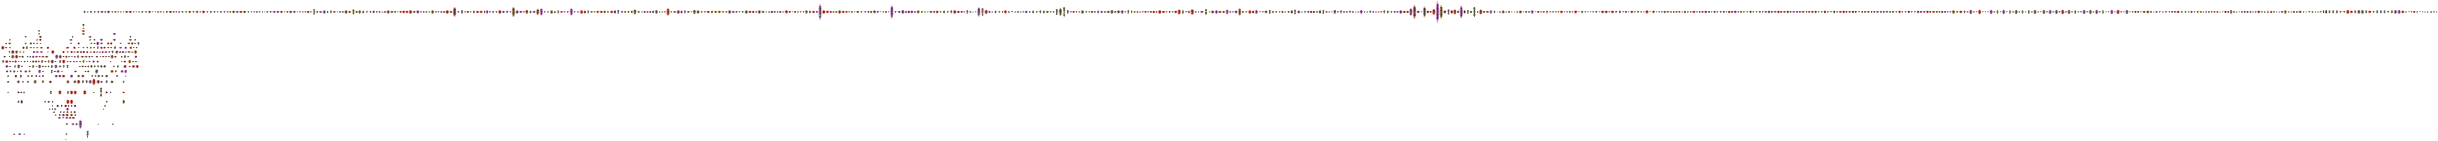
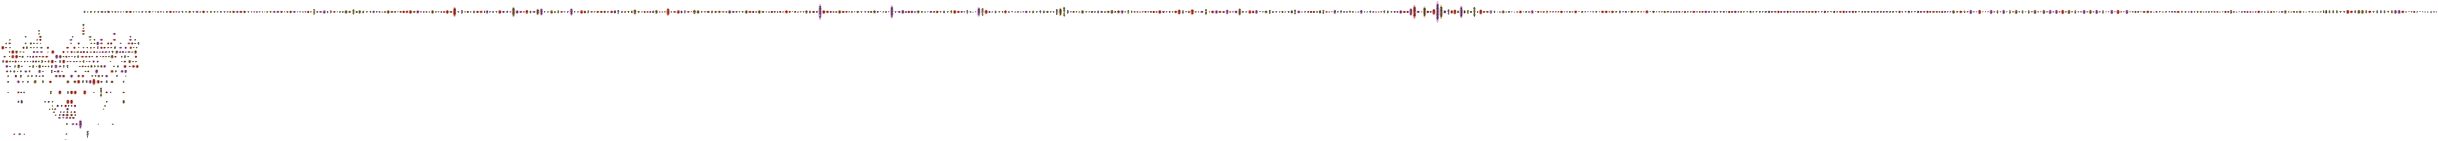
(1163, 12) -> (1163, 12)
